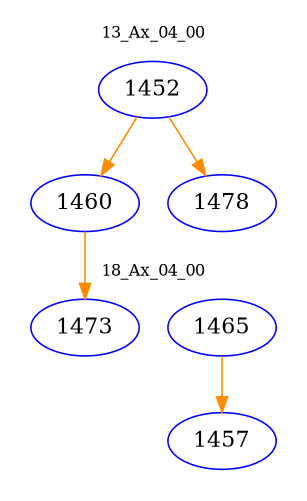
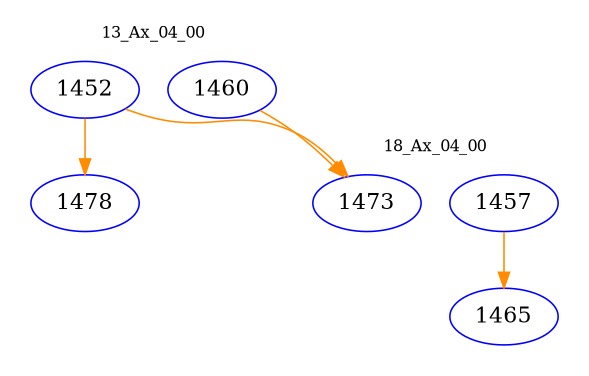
(123, 139) -> (237, 120)
(222, 377) -> (504, 252)
